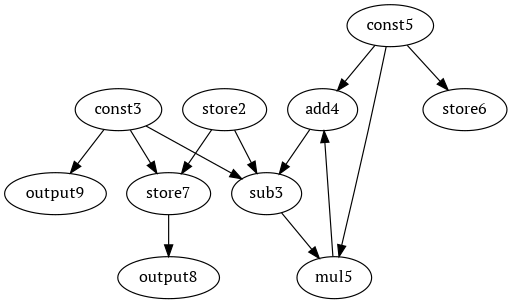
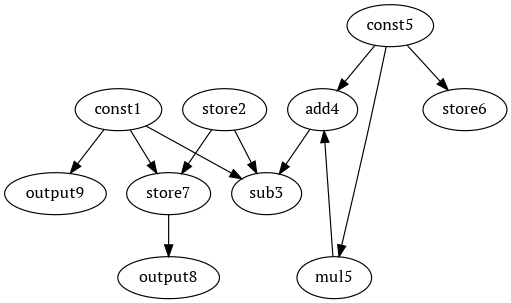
(118, 110) -> (118, 110)
(297, 231) -> none
